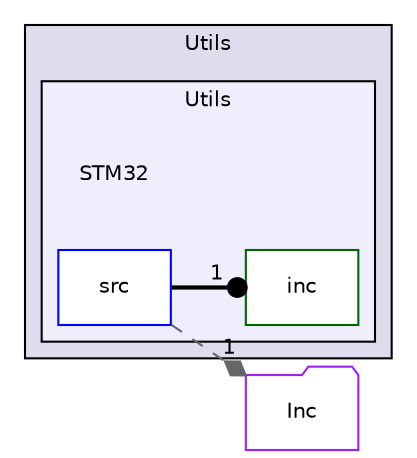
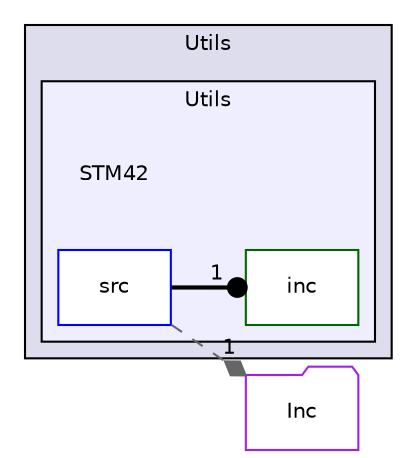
(115, 175) -> (115, 175)
